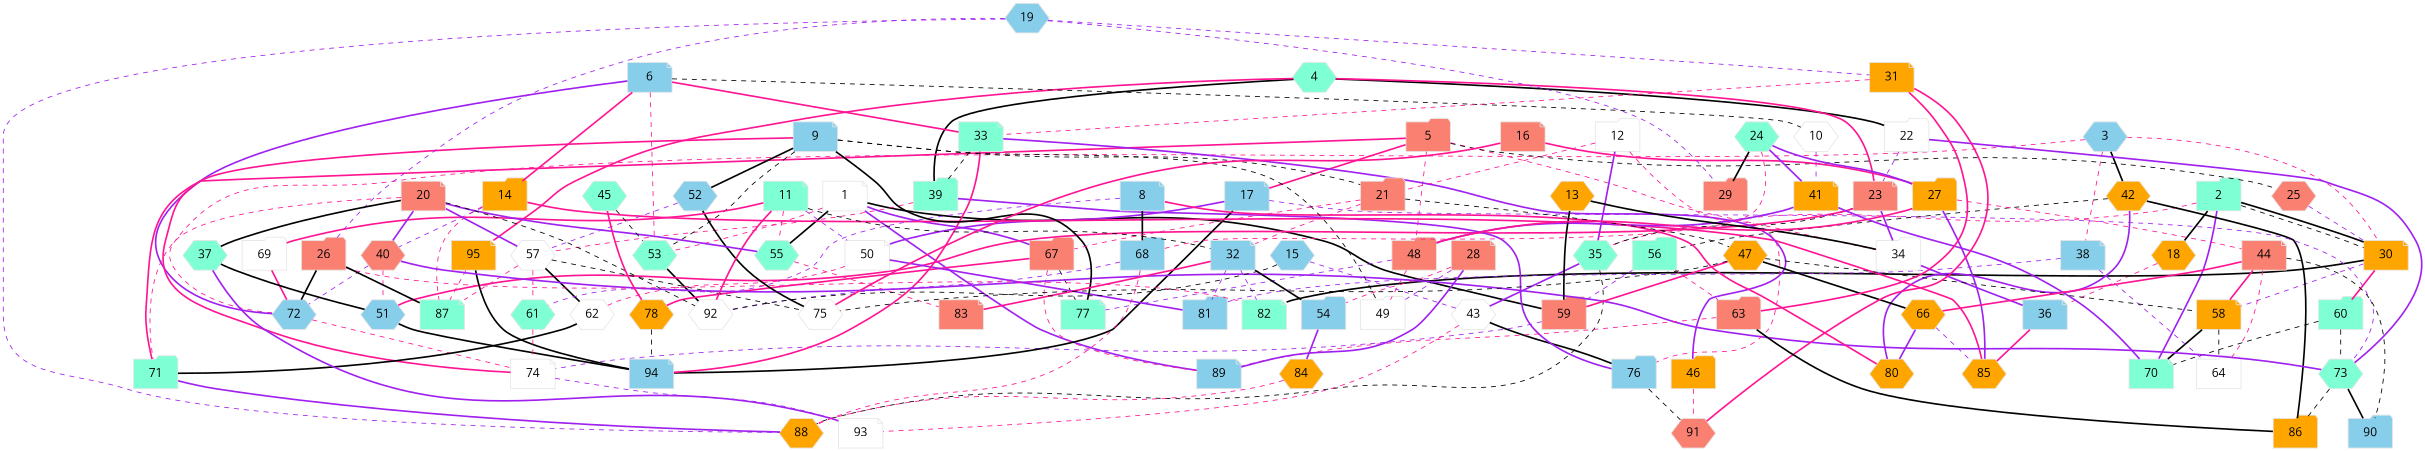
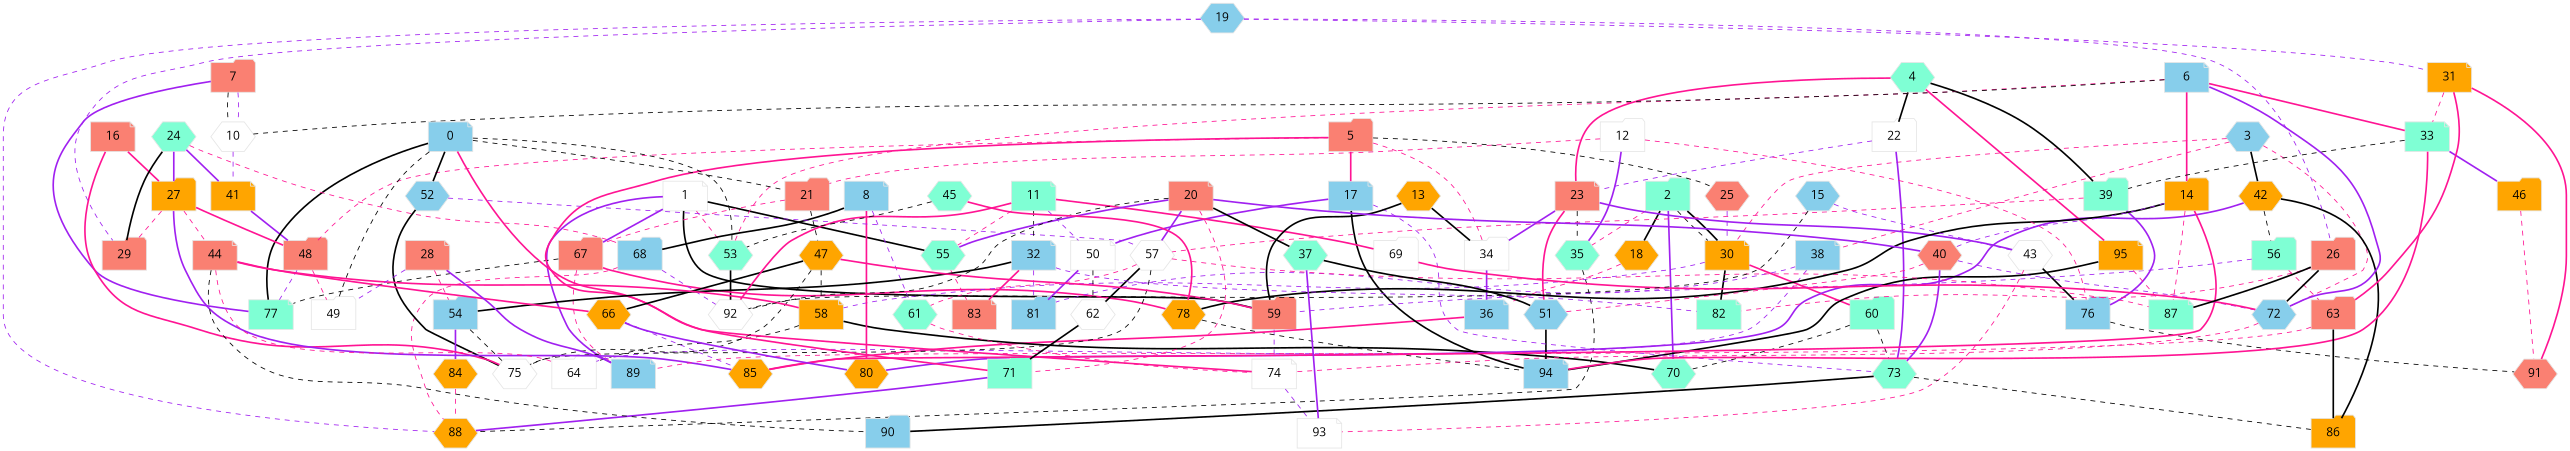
none -> (233, 77)
(815, 137) -> (451, 137)
(1305, 224) -> none
none -> (149, 226)
(1993, 258) -> none
(726, 284) -> (1093, 285)
(1534, 285) -> (1806, 226)
none -> (1640, 298)
none -> (486, 345)
(2151, 374) -> (1674, 374)
